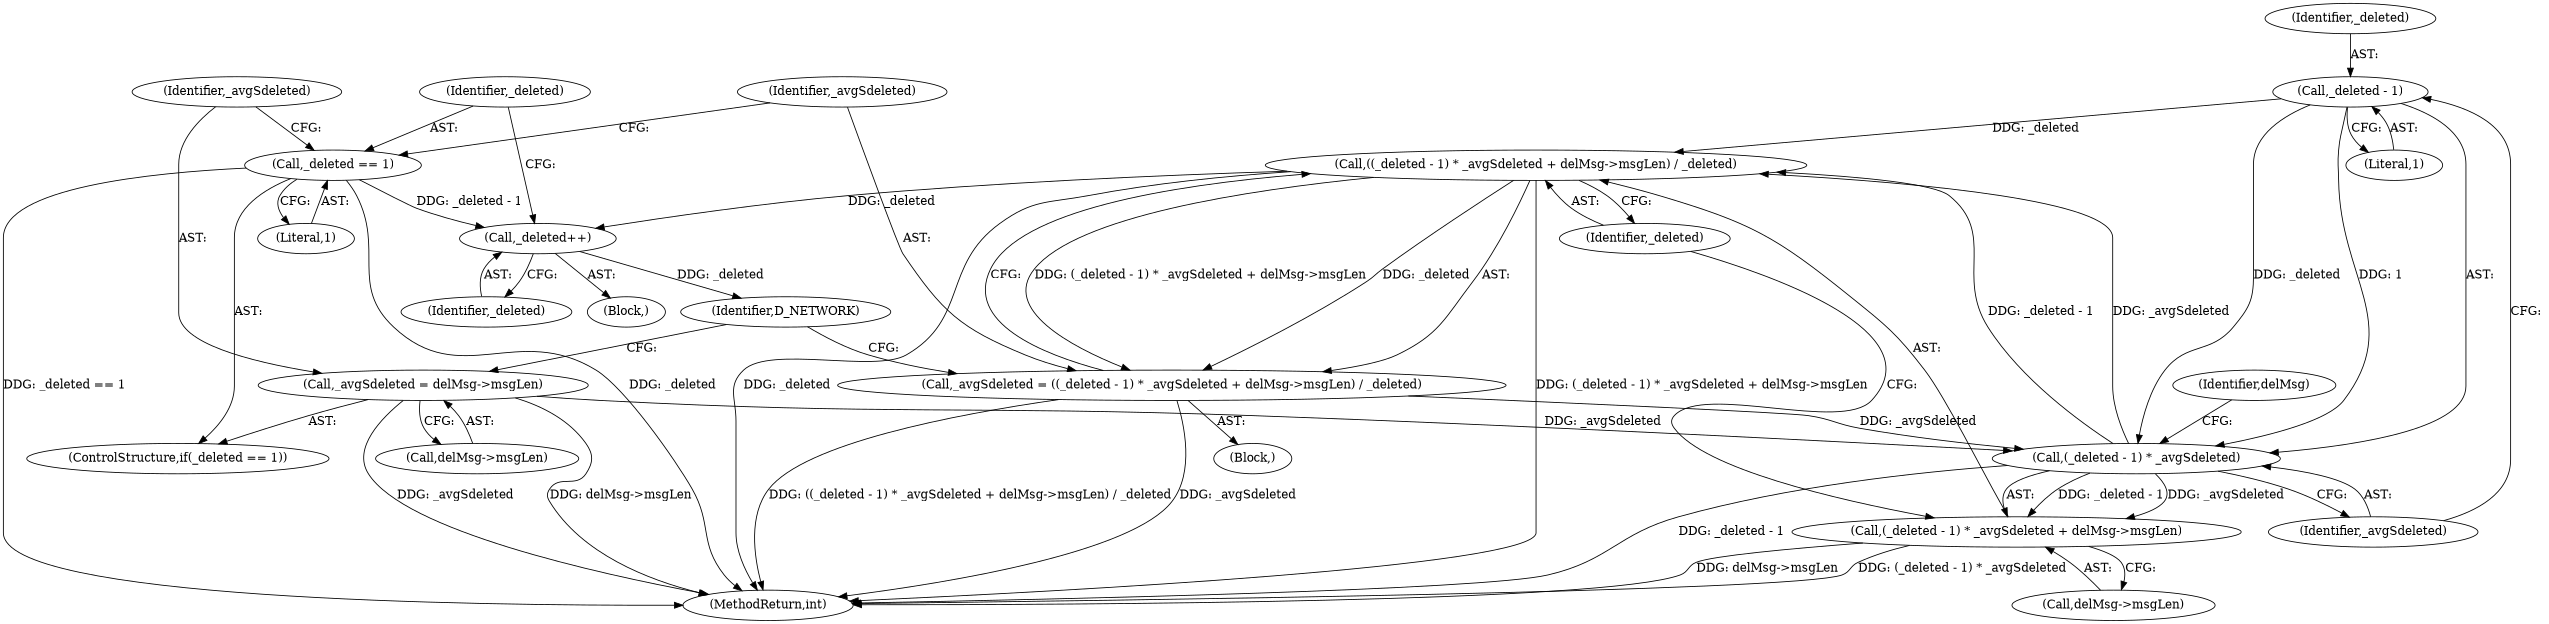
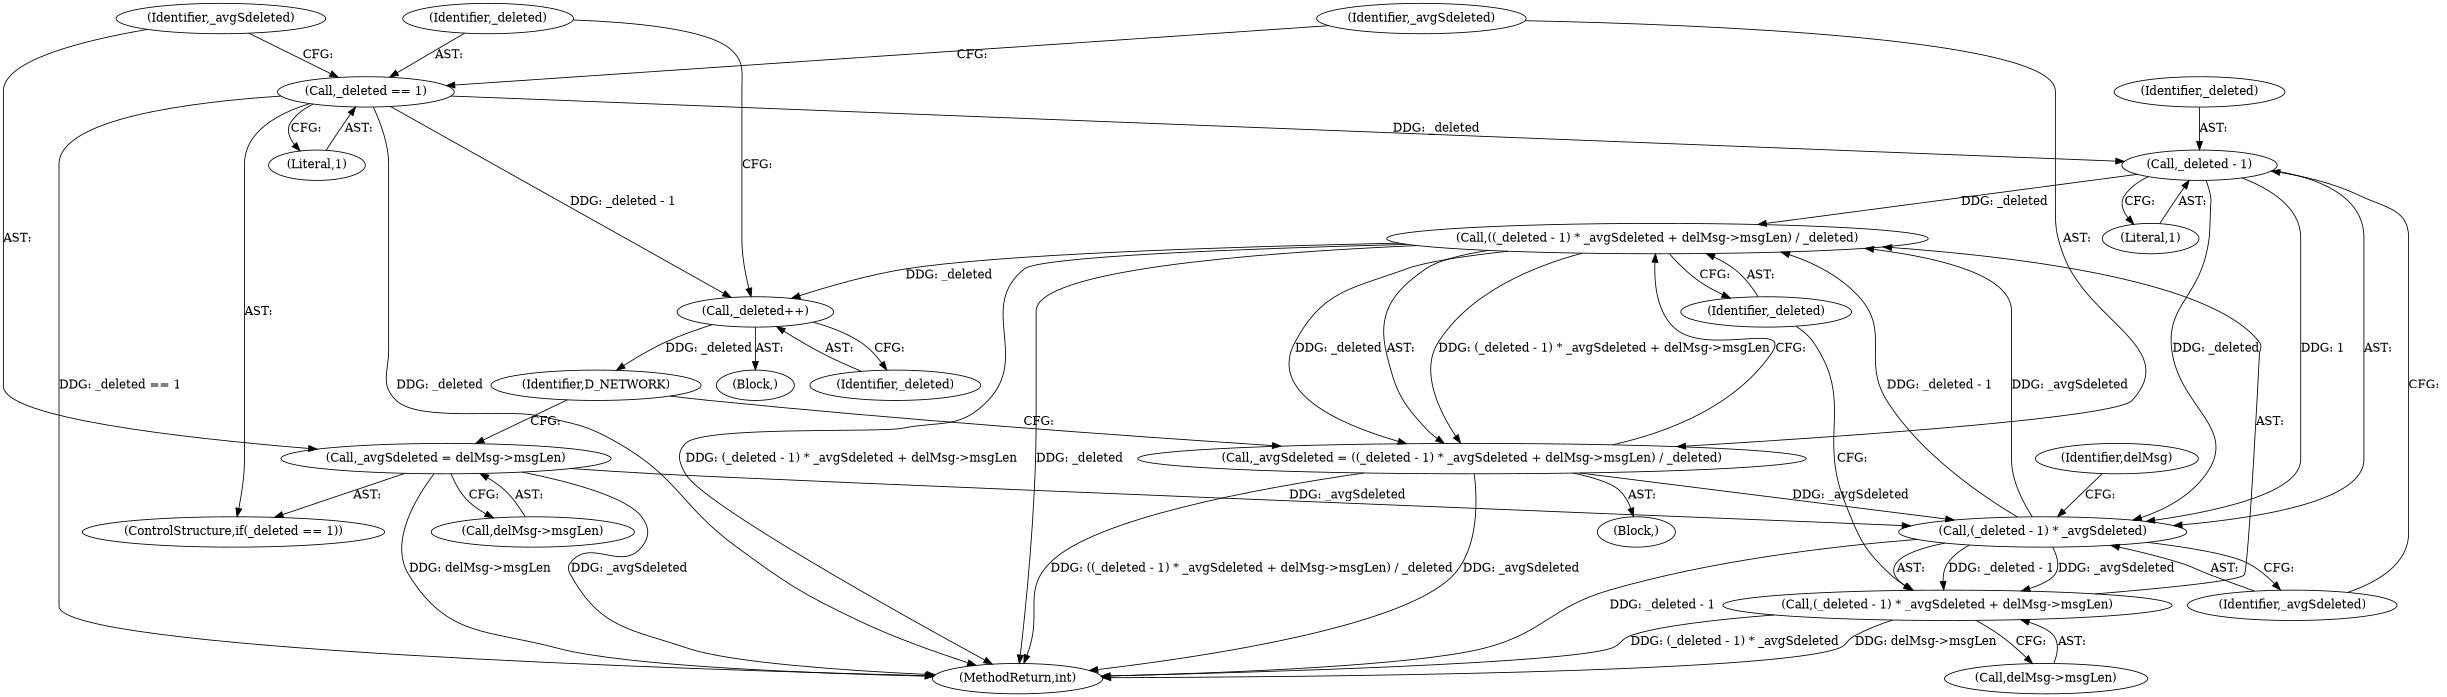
none -> (1283, 129)
